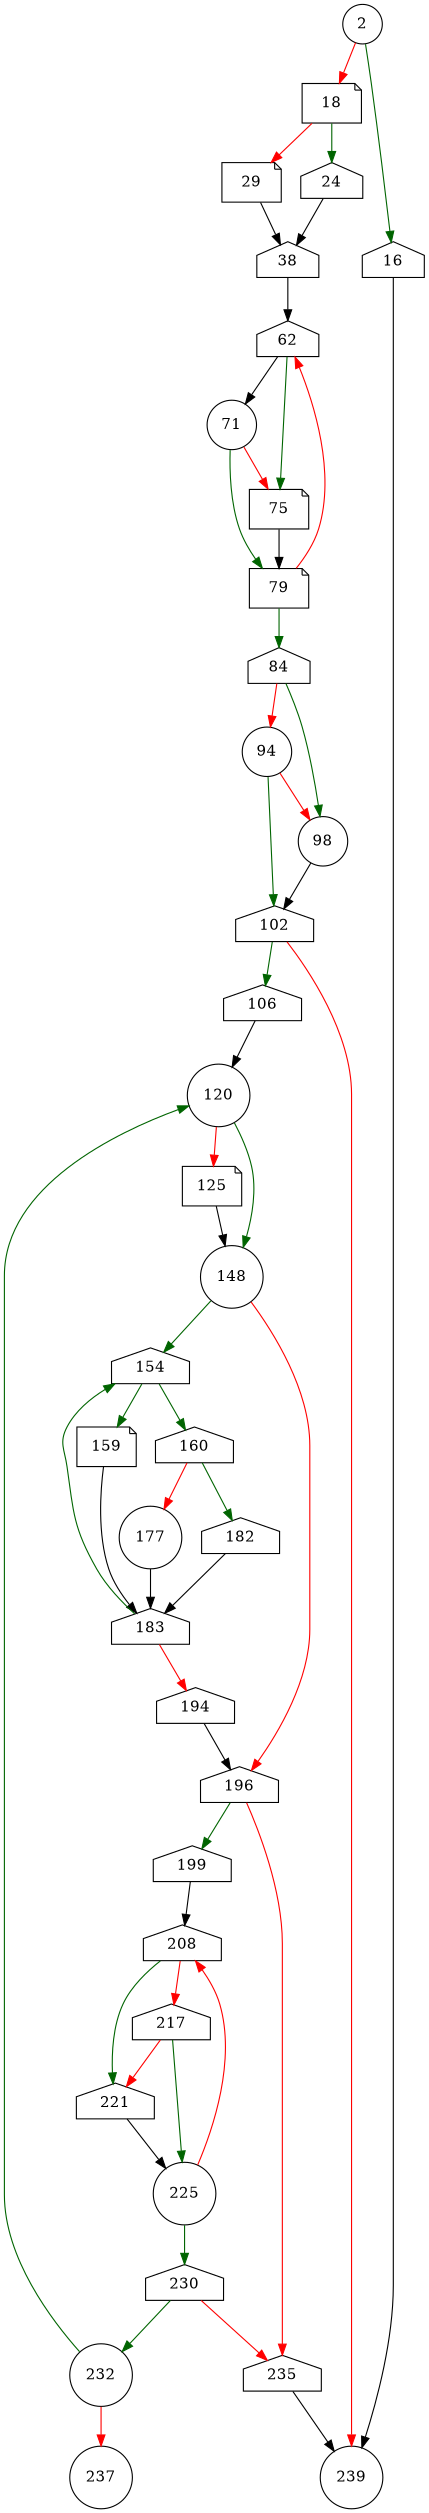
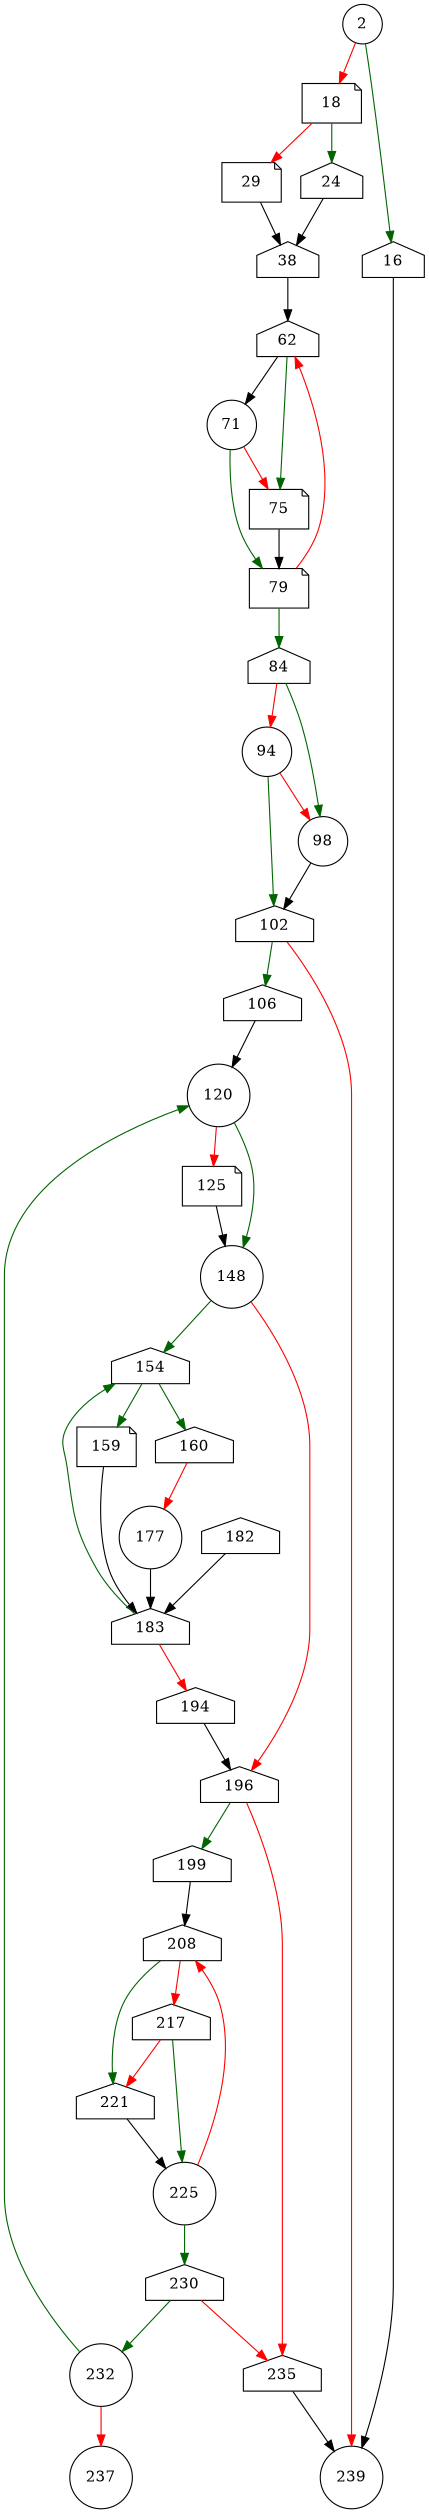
(215, 1487) -> none
